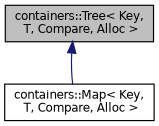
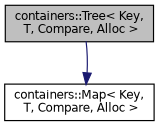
(72, 69) -> (87, 57)
